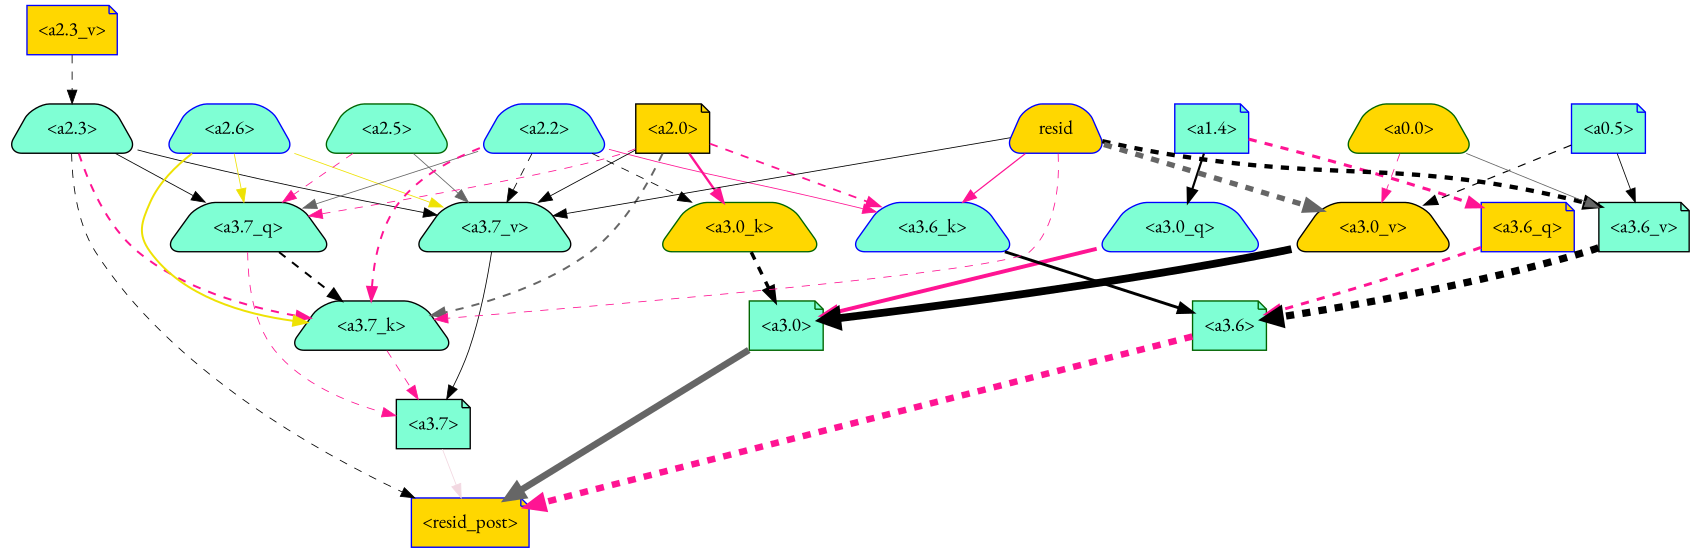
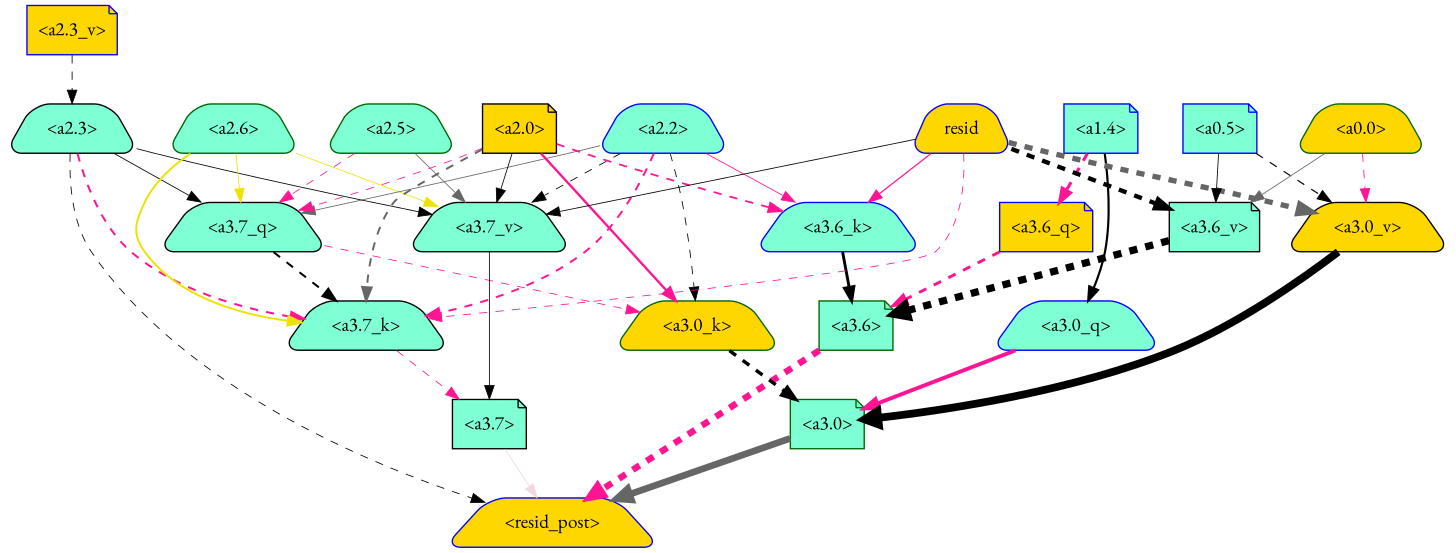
(229, 129) -> (234, 129)
(282, 359) -> (475, 277)
(470, 523) -> (552, 523)
